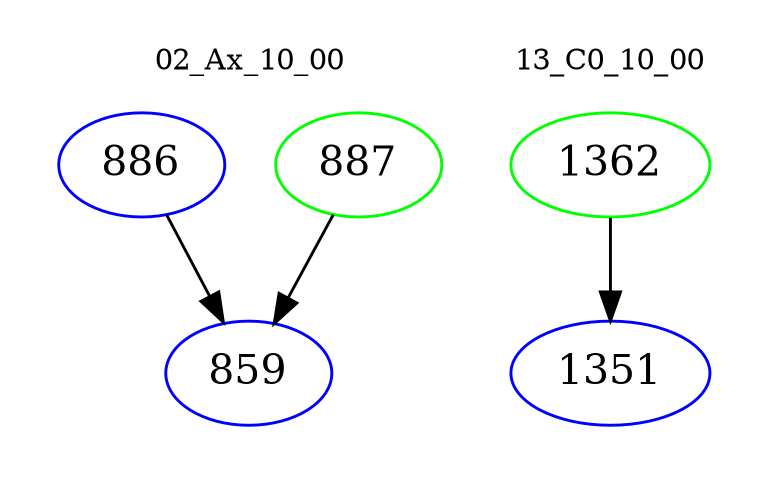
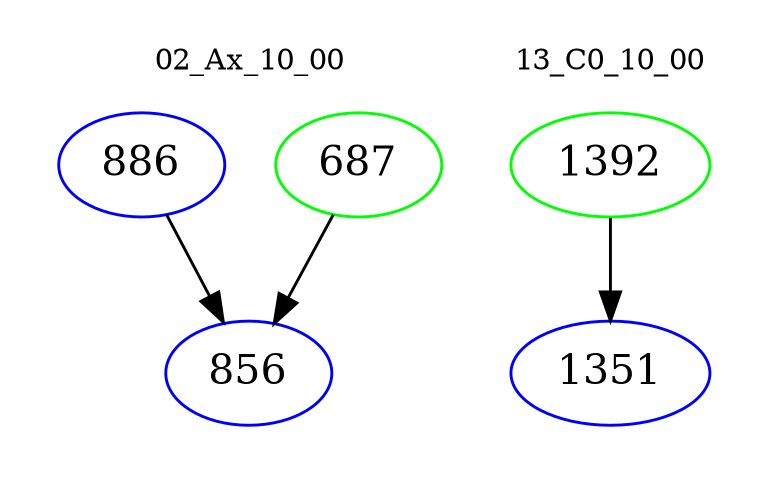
(359, 165) -> (359, 165)
(610, 165) -> (610, 165)
(249, 373) -> (249, 373)
